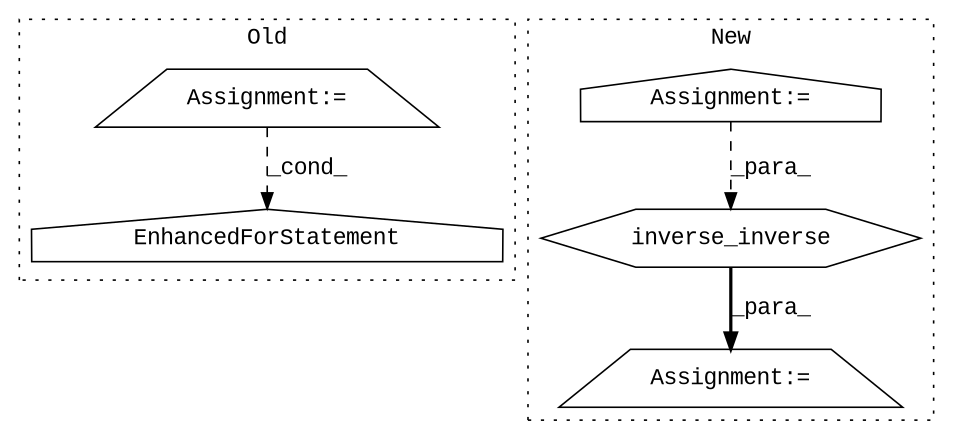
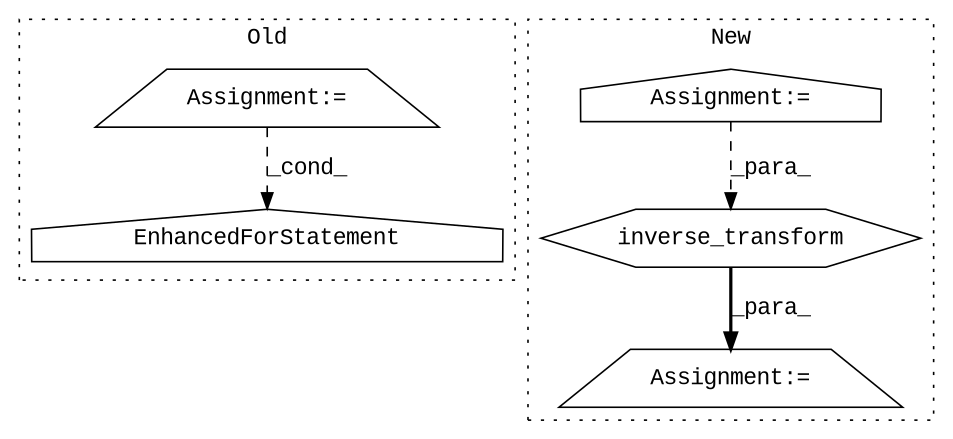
(731, 238) -> (731, 238)
